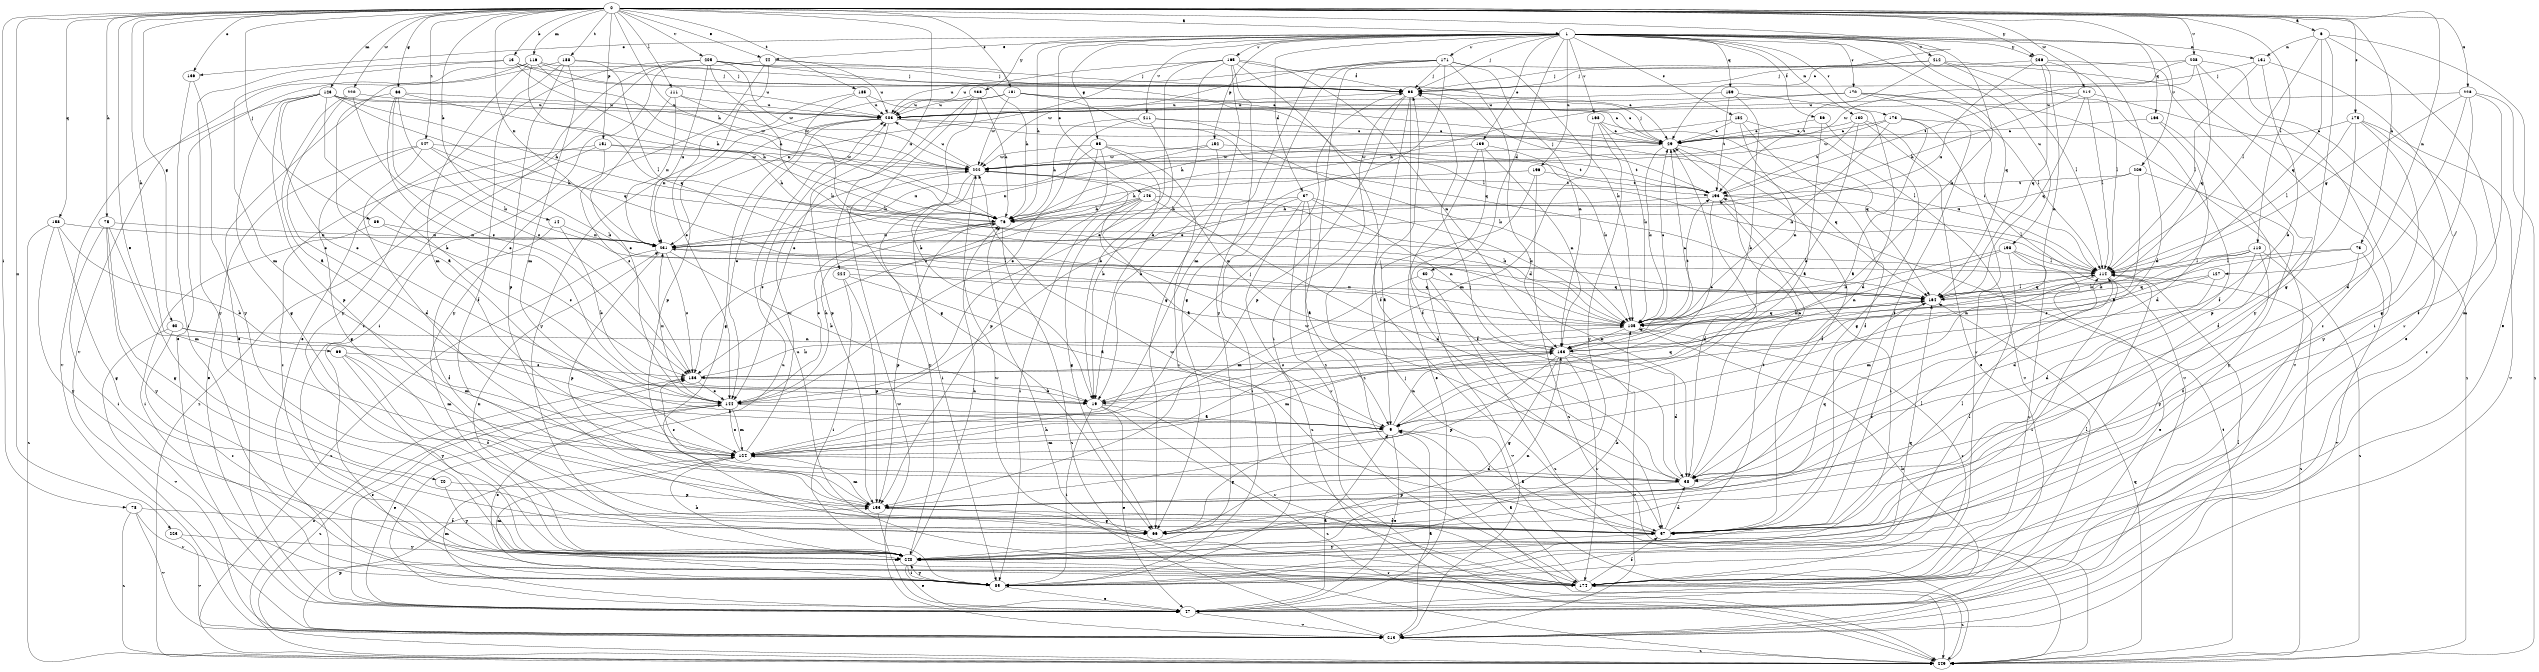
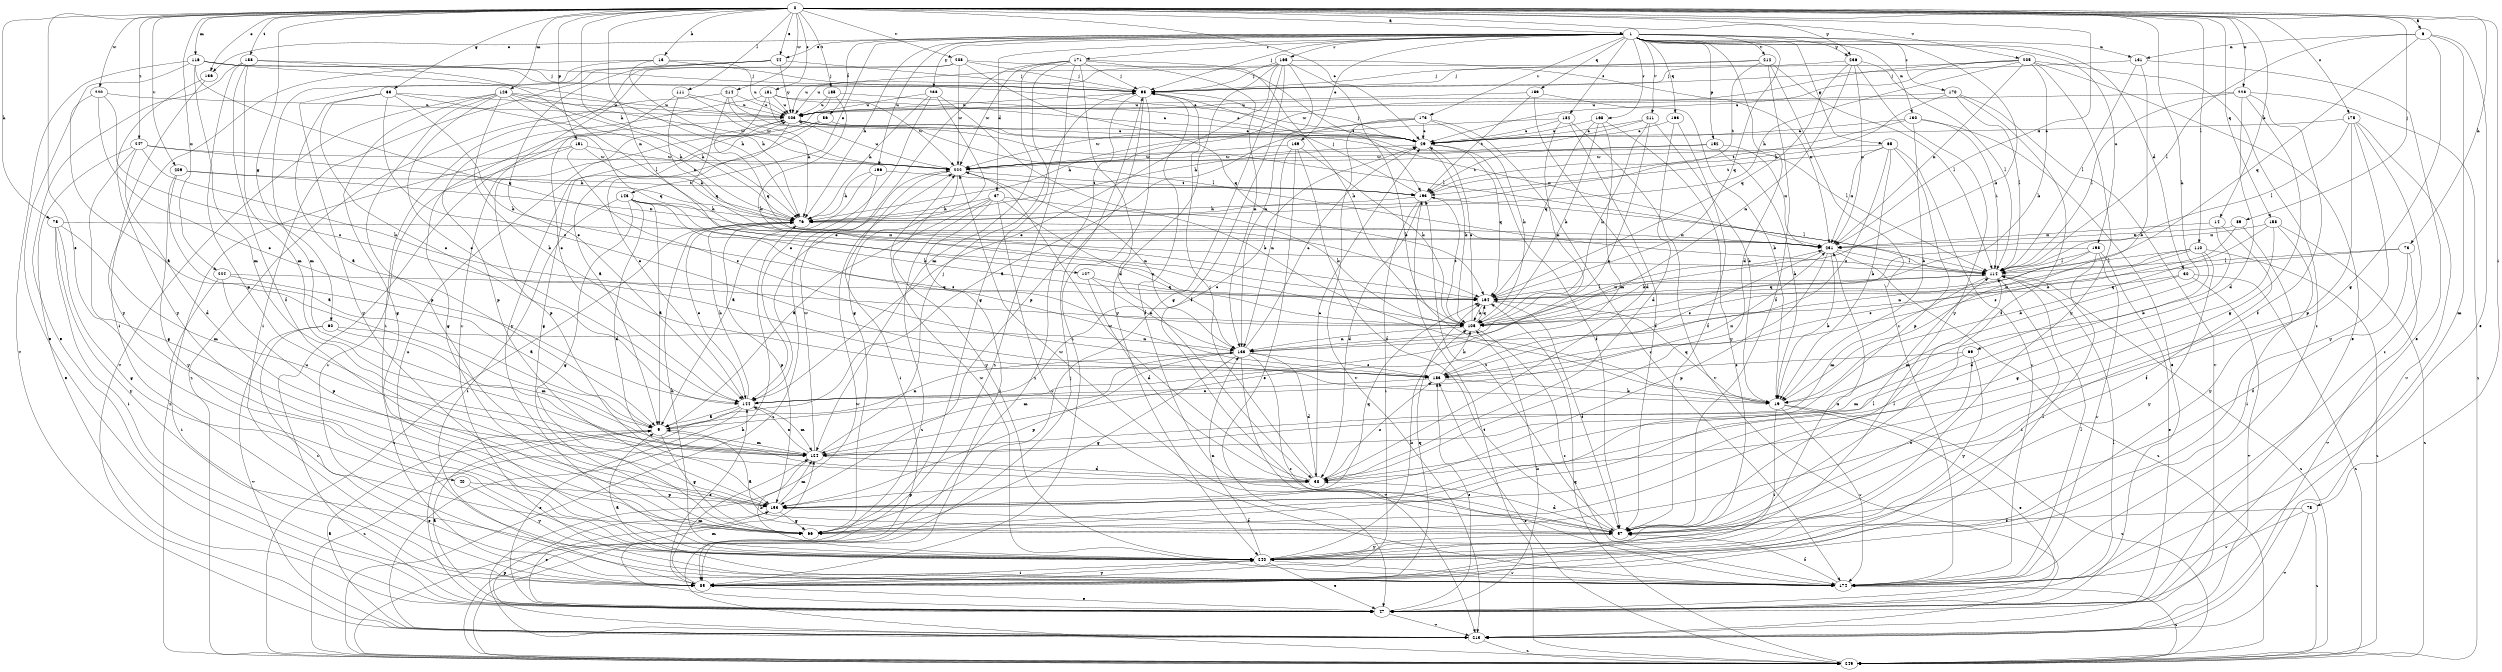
(1356, 76) -> (1254, 76)
(882, 92) -> (788, 92)
(2326, 183) -> (2092, 183)
(174, 534) -> none
